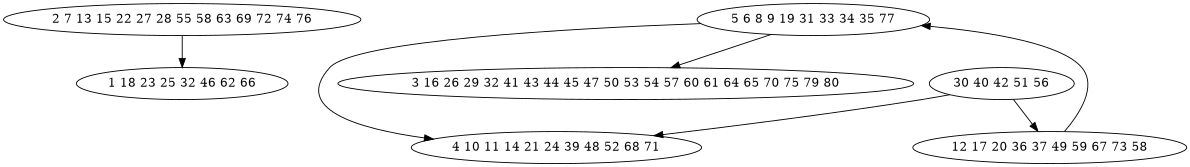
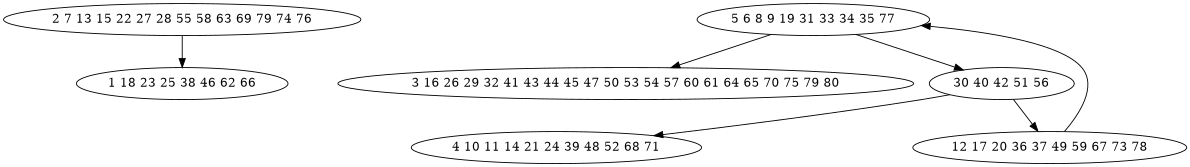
(182, 20) -> (182, 20)
(440, 41) -> (905, 51)
(182, 84) -> (182, 84)
(1050, 148) -> (1050, 148)
